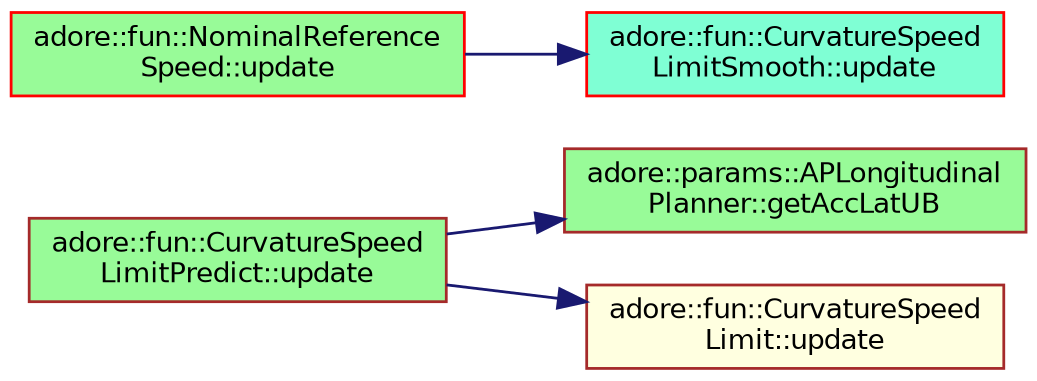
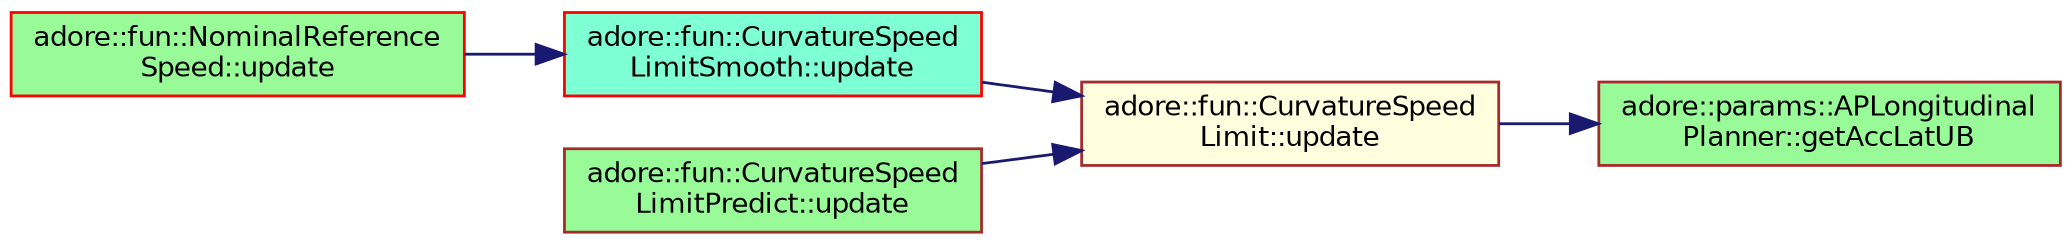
none -> (1018, 87)
(491, 228) -> (1535, 124)
